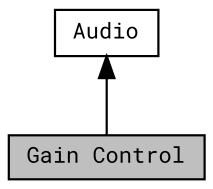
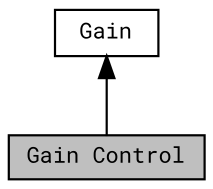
(107, 33) -> (107, 33)
